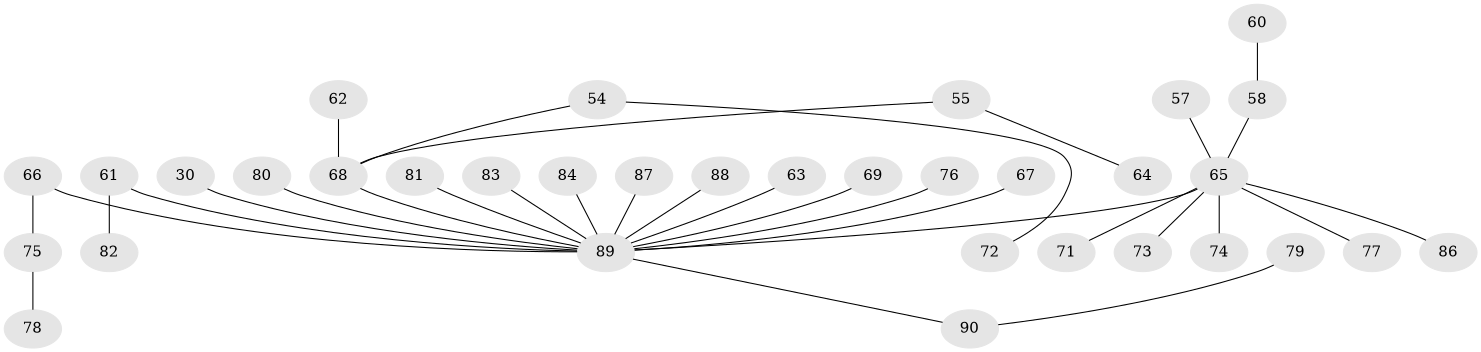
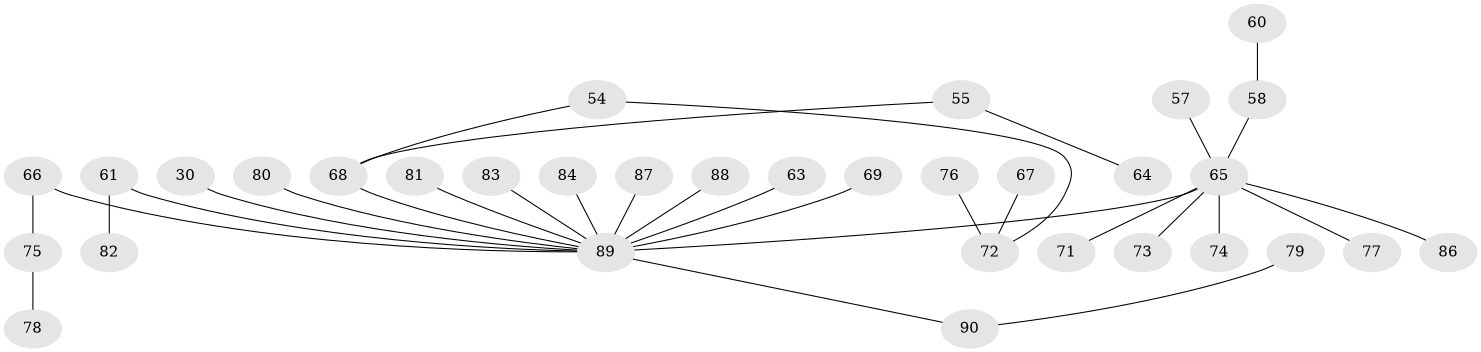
(338, 100) -> none
(783, 227) -> (970, 214)
(822, 231) -> (1008, 214)
